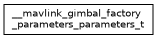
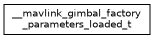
(78, 20) -> (77, 20)
